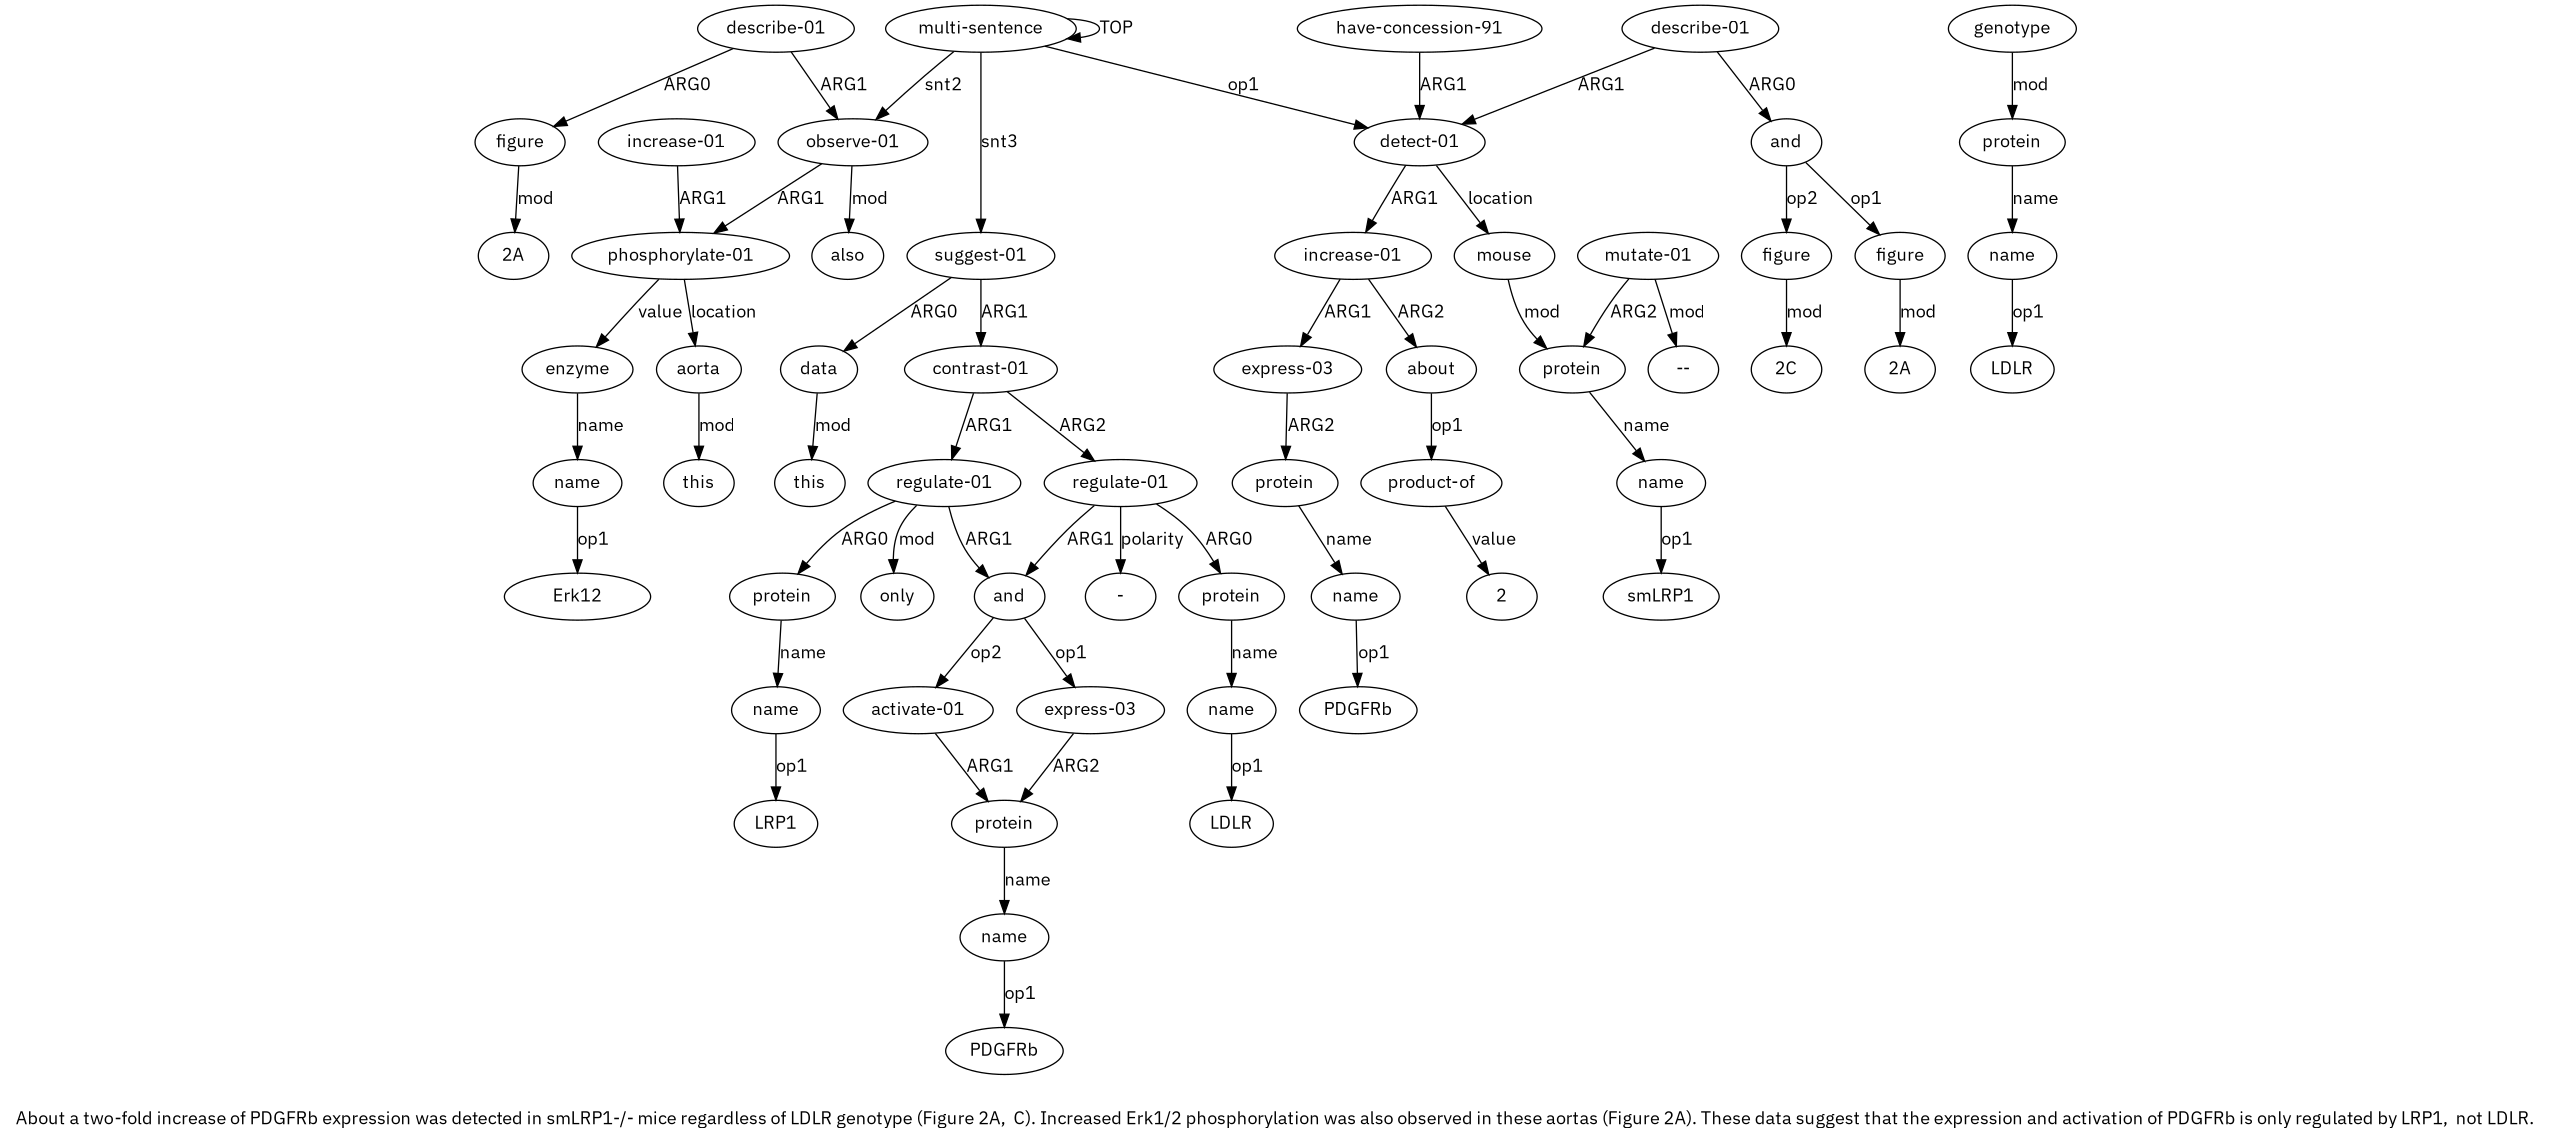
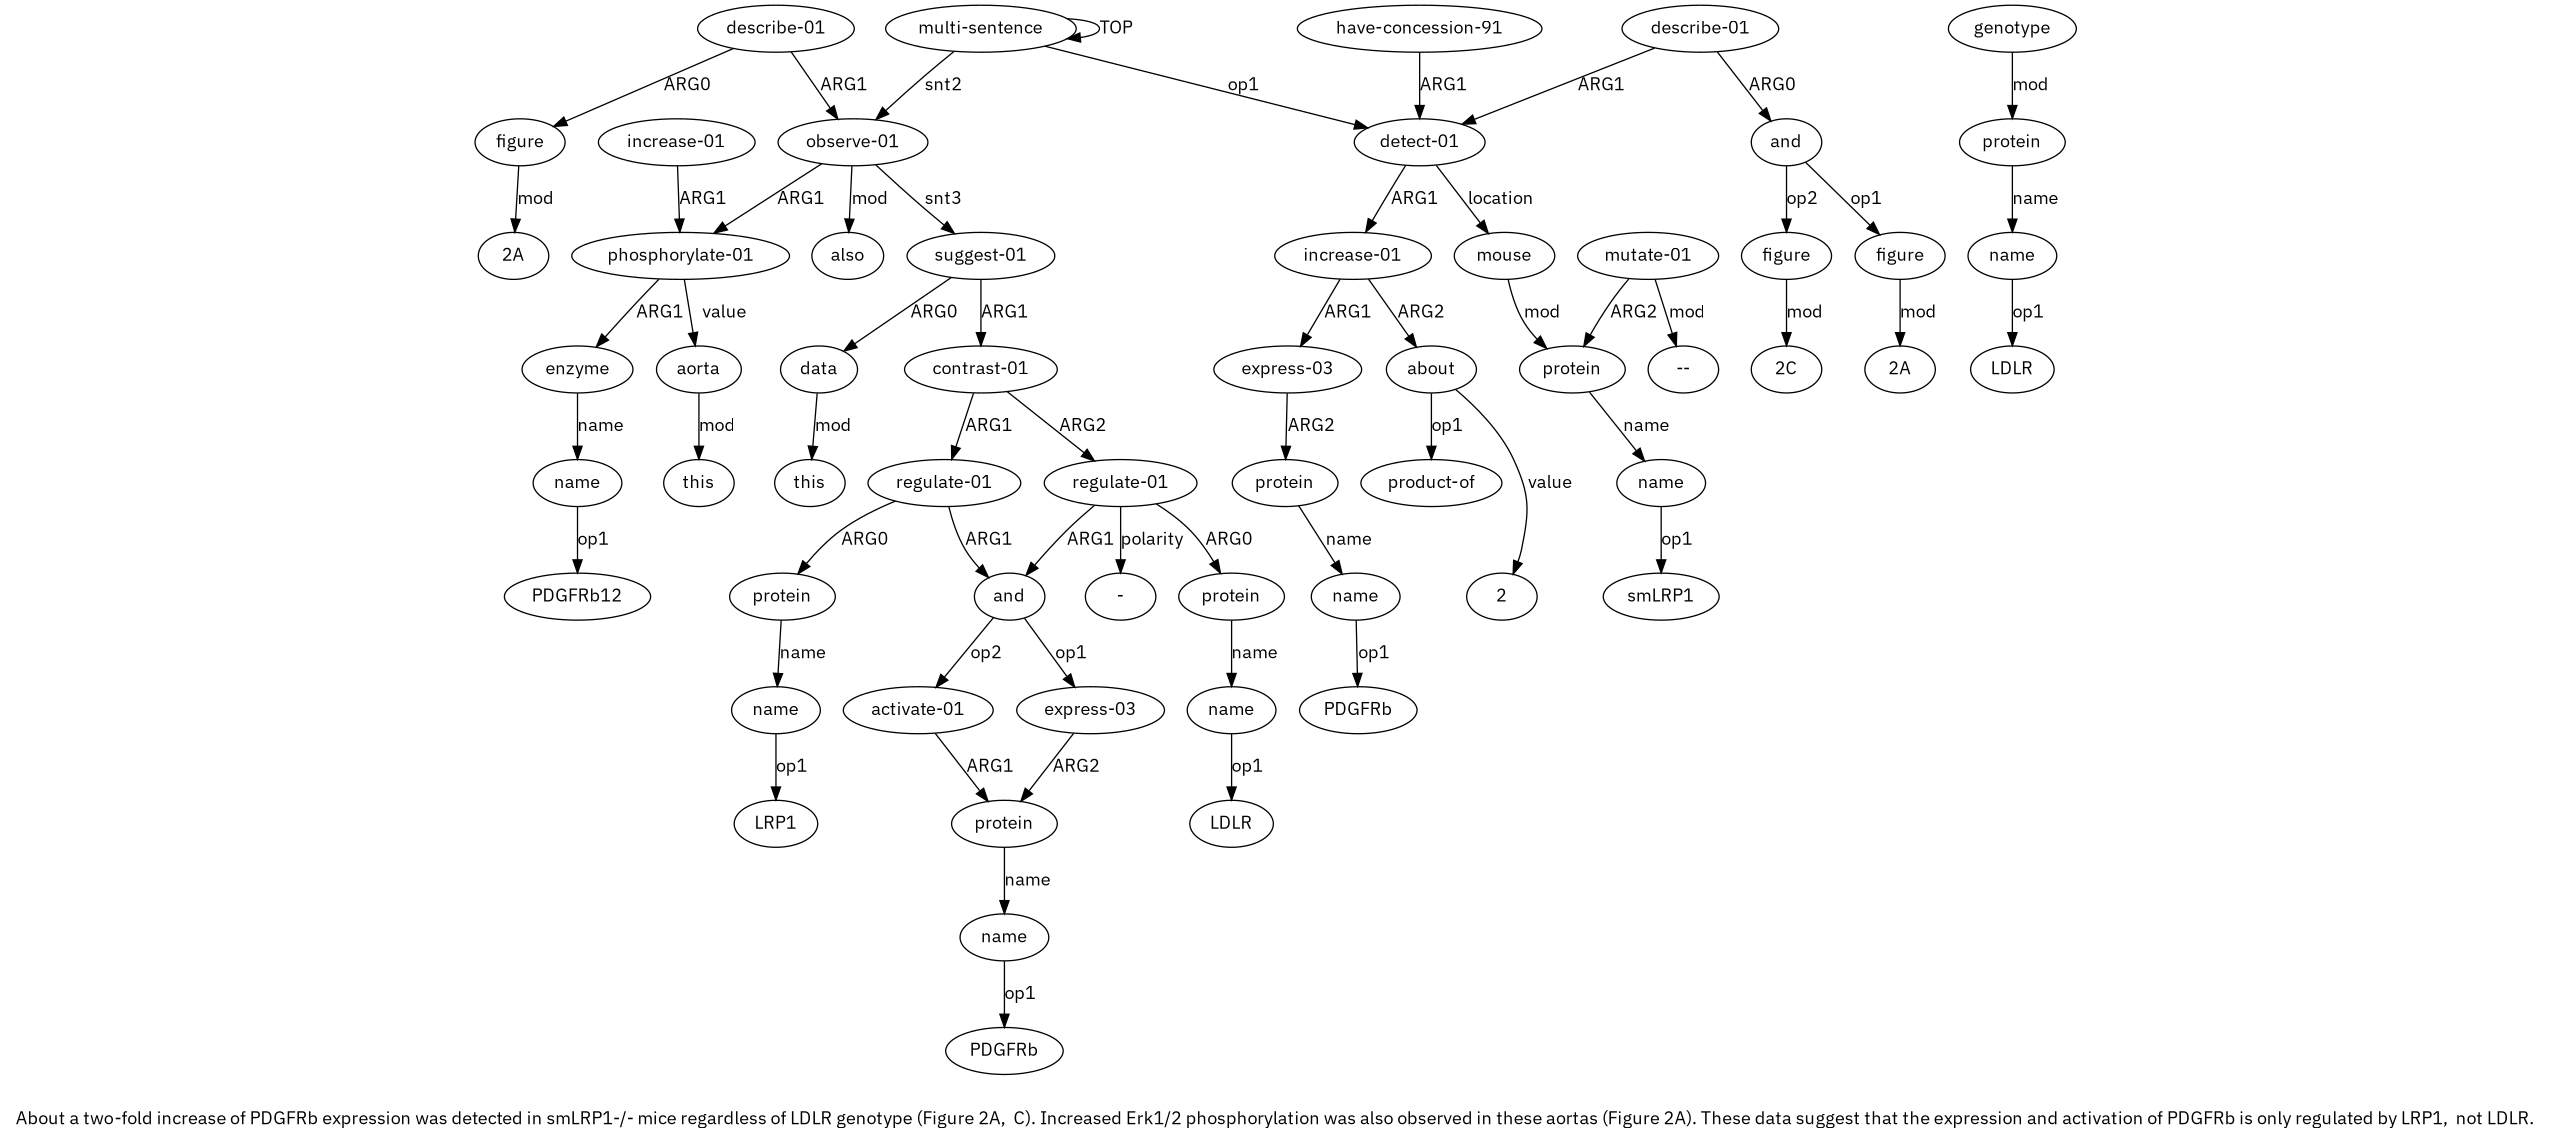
(981, 136) -> (909, 195)
(660, 313) -> (660, 313)
(724, 313) -> (724, 313)
(1463, 535) -> (1516, 466)
(578, 597) -> (578, 597)
(897, 597) -> none
